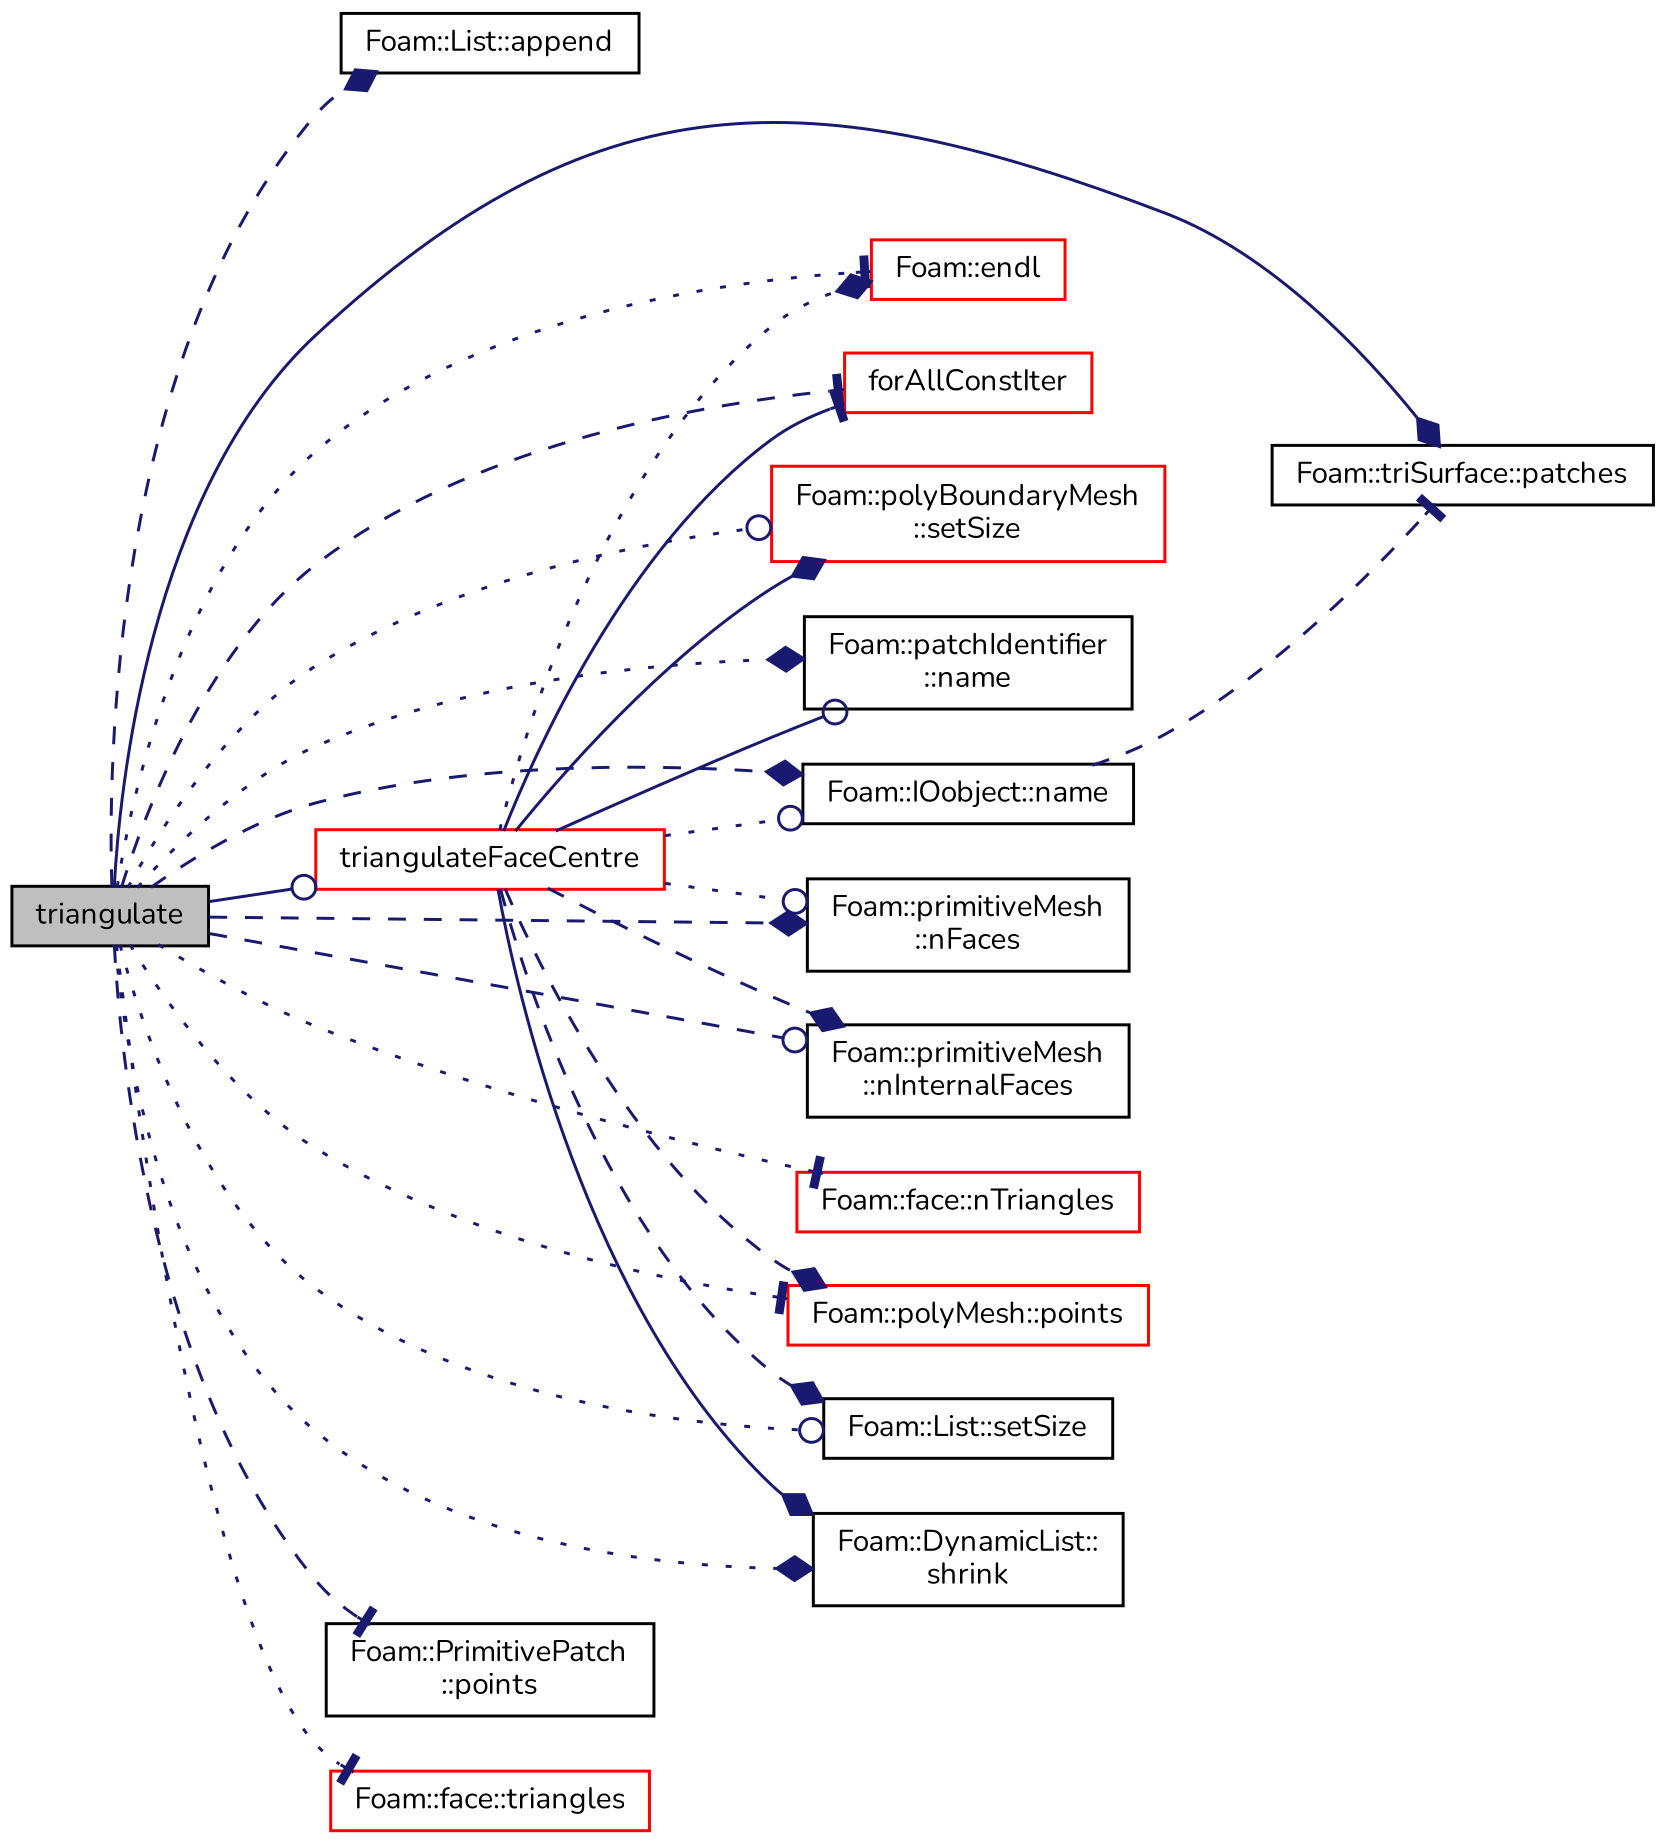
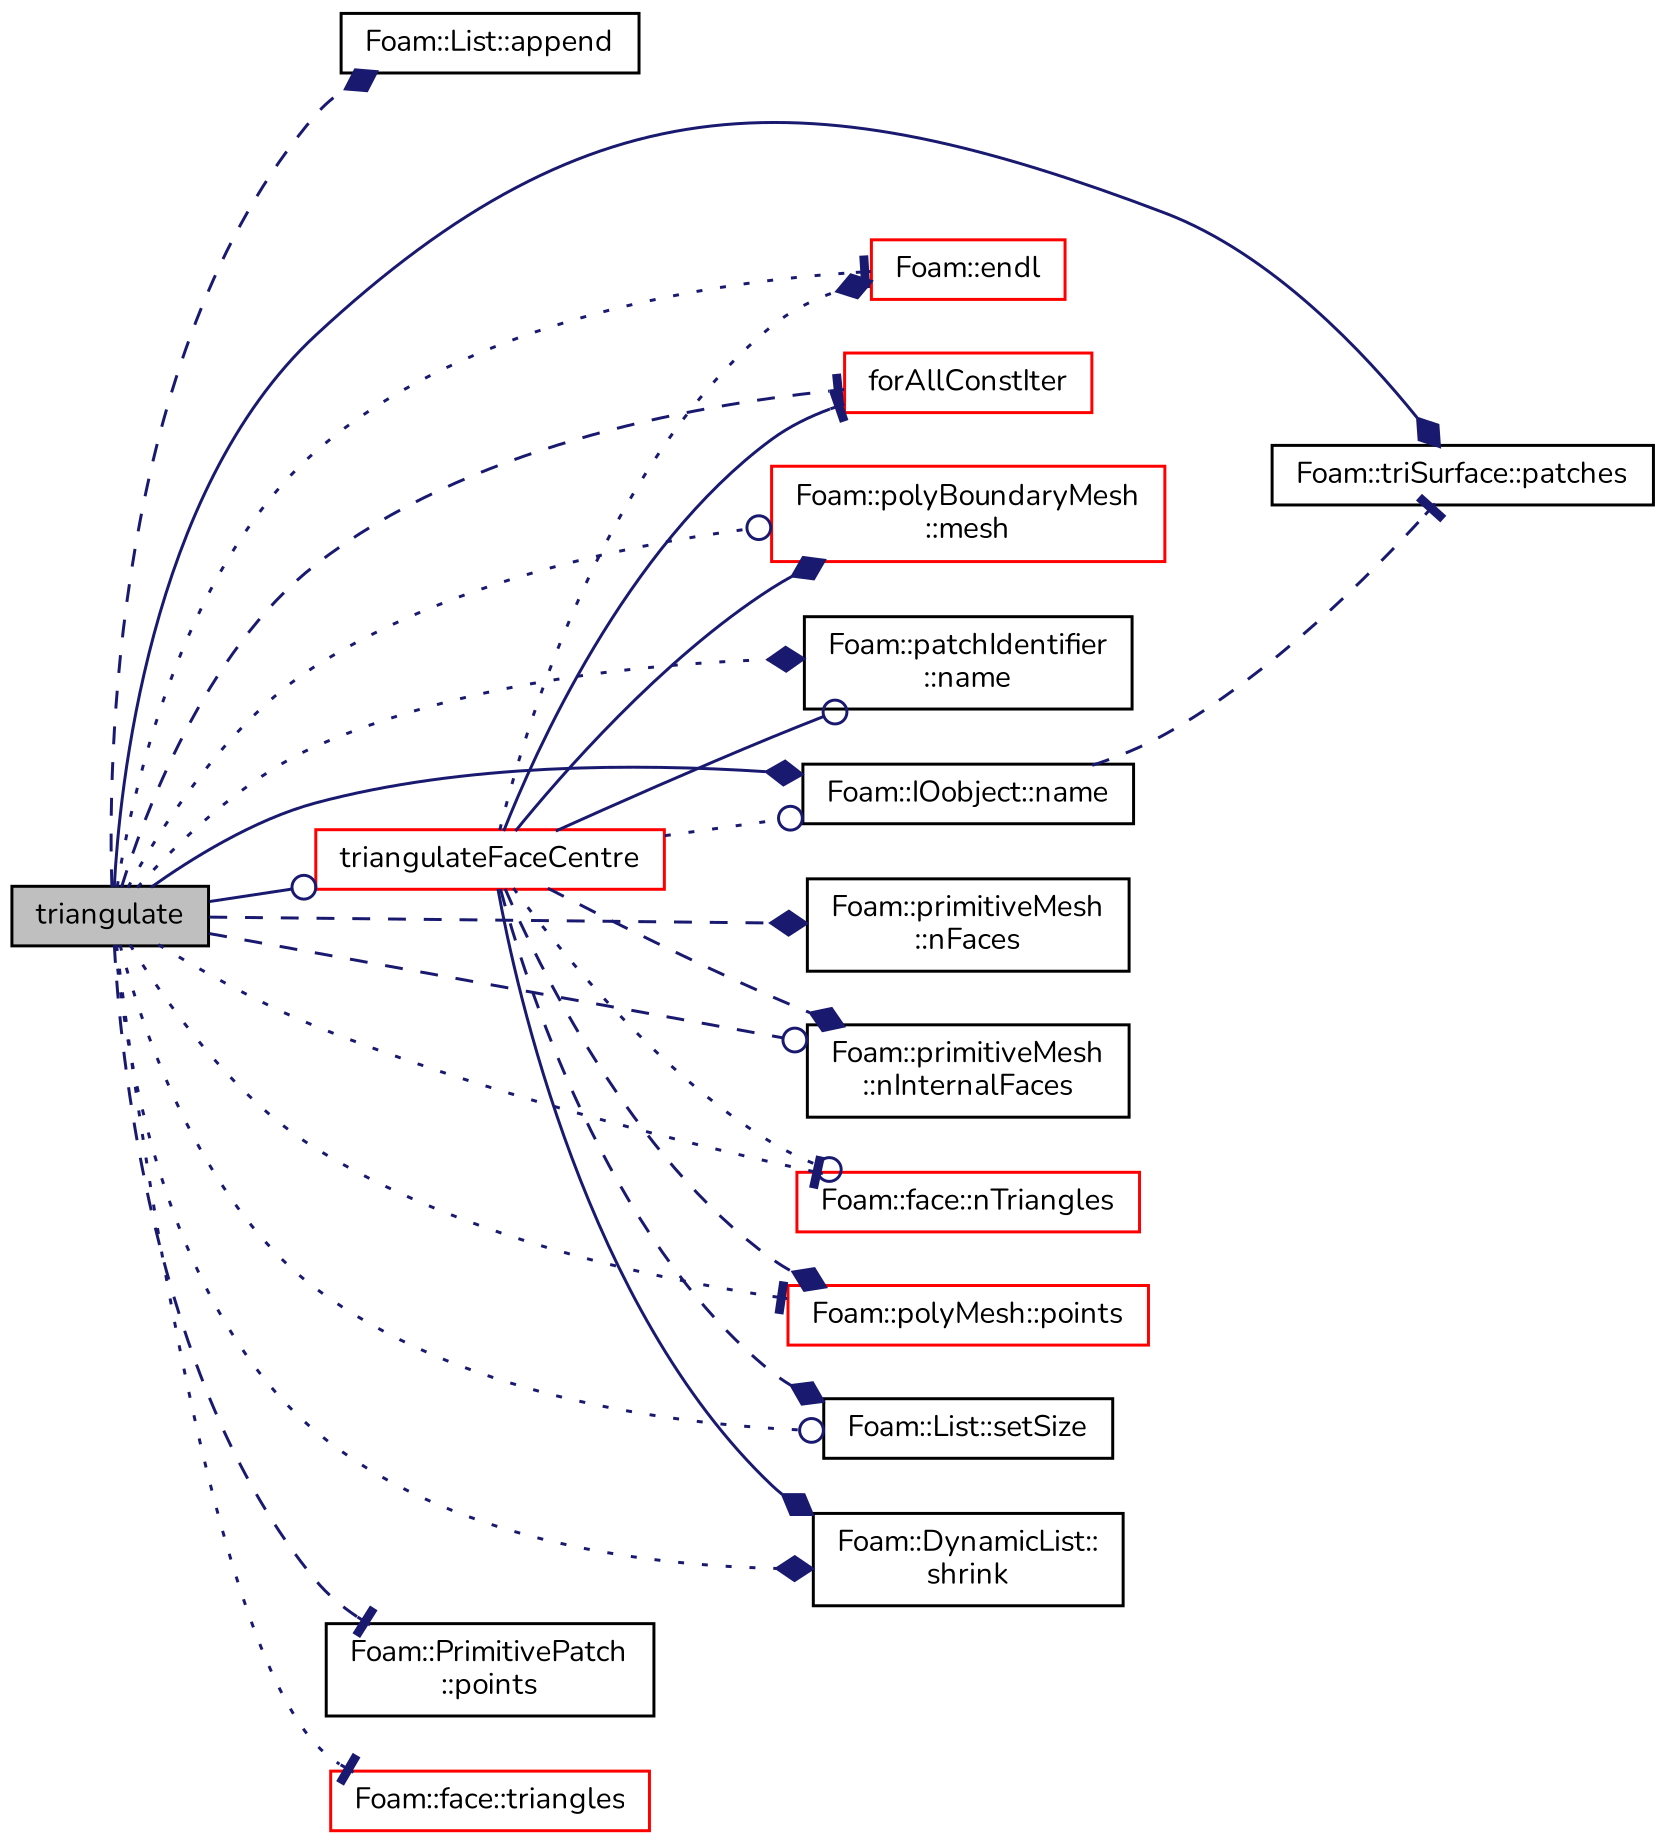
(968, 514) -> (968, 514)
(447, 778) -> (447, 778)
(724, 892) -> (649, 1045)
